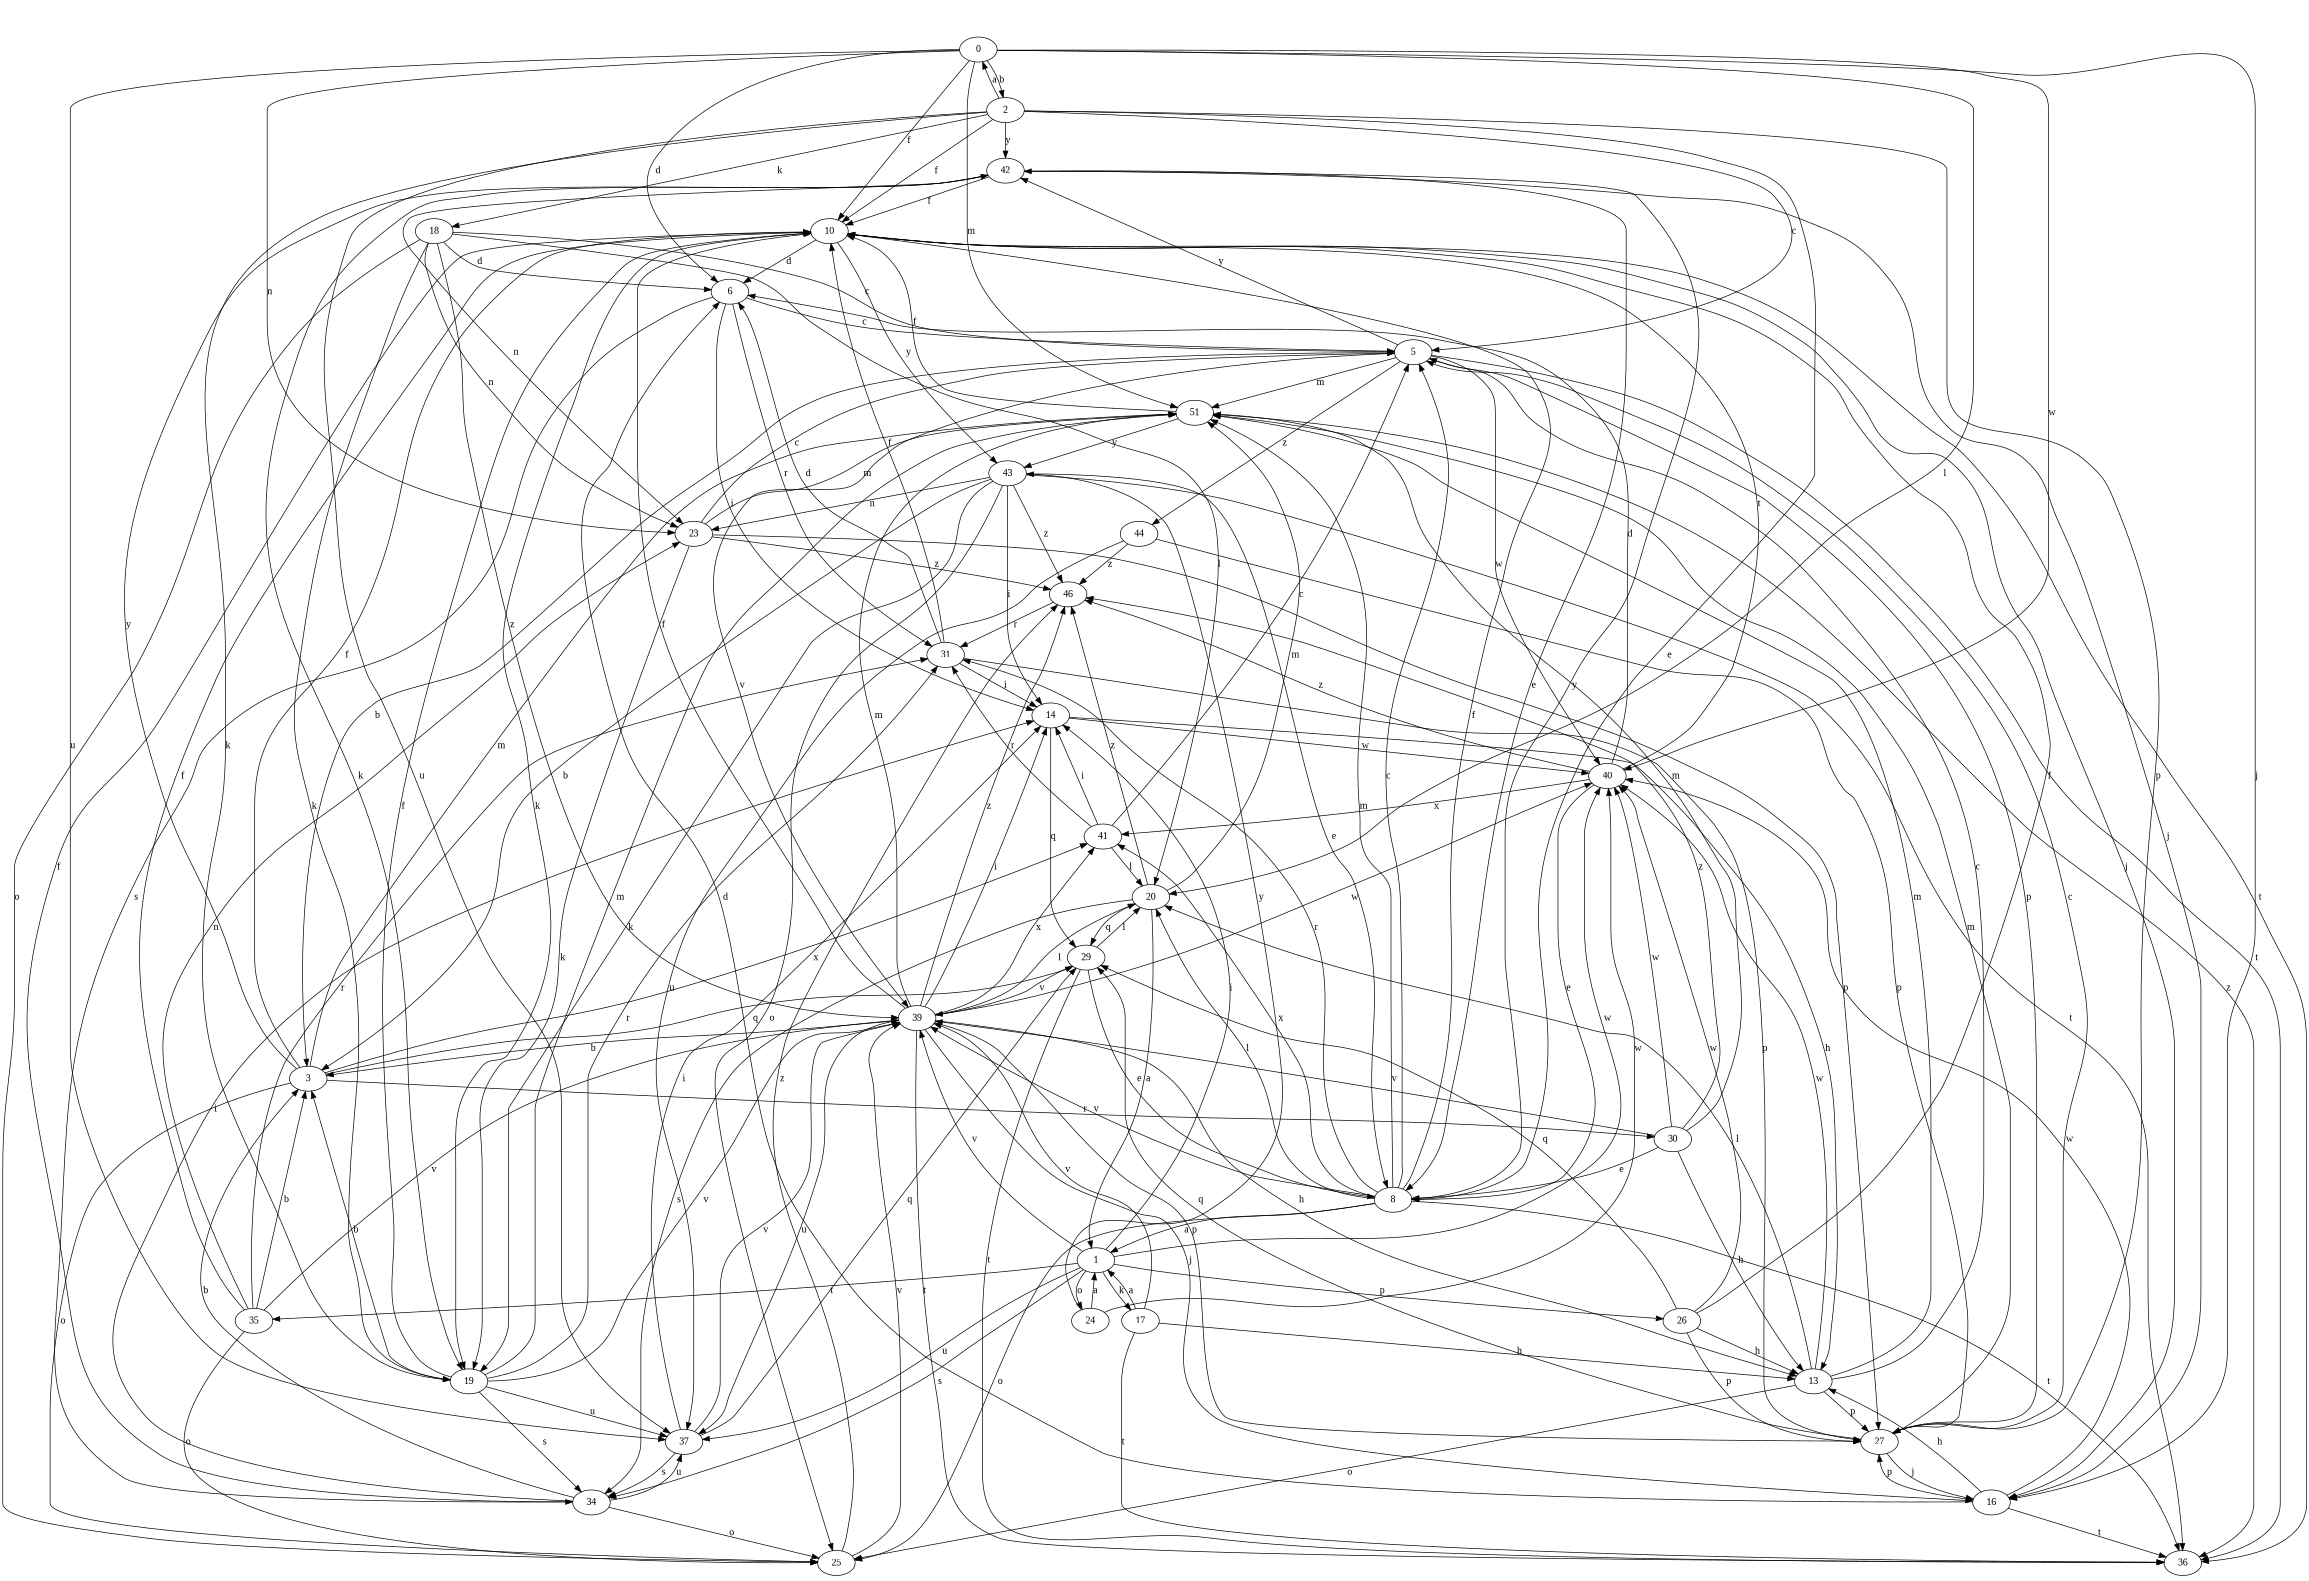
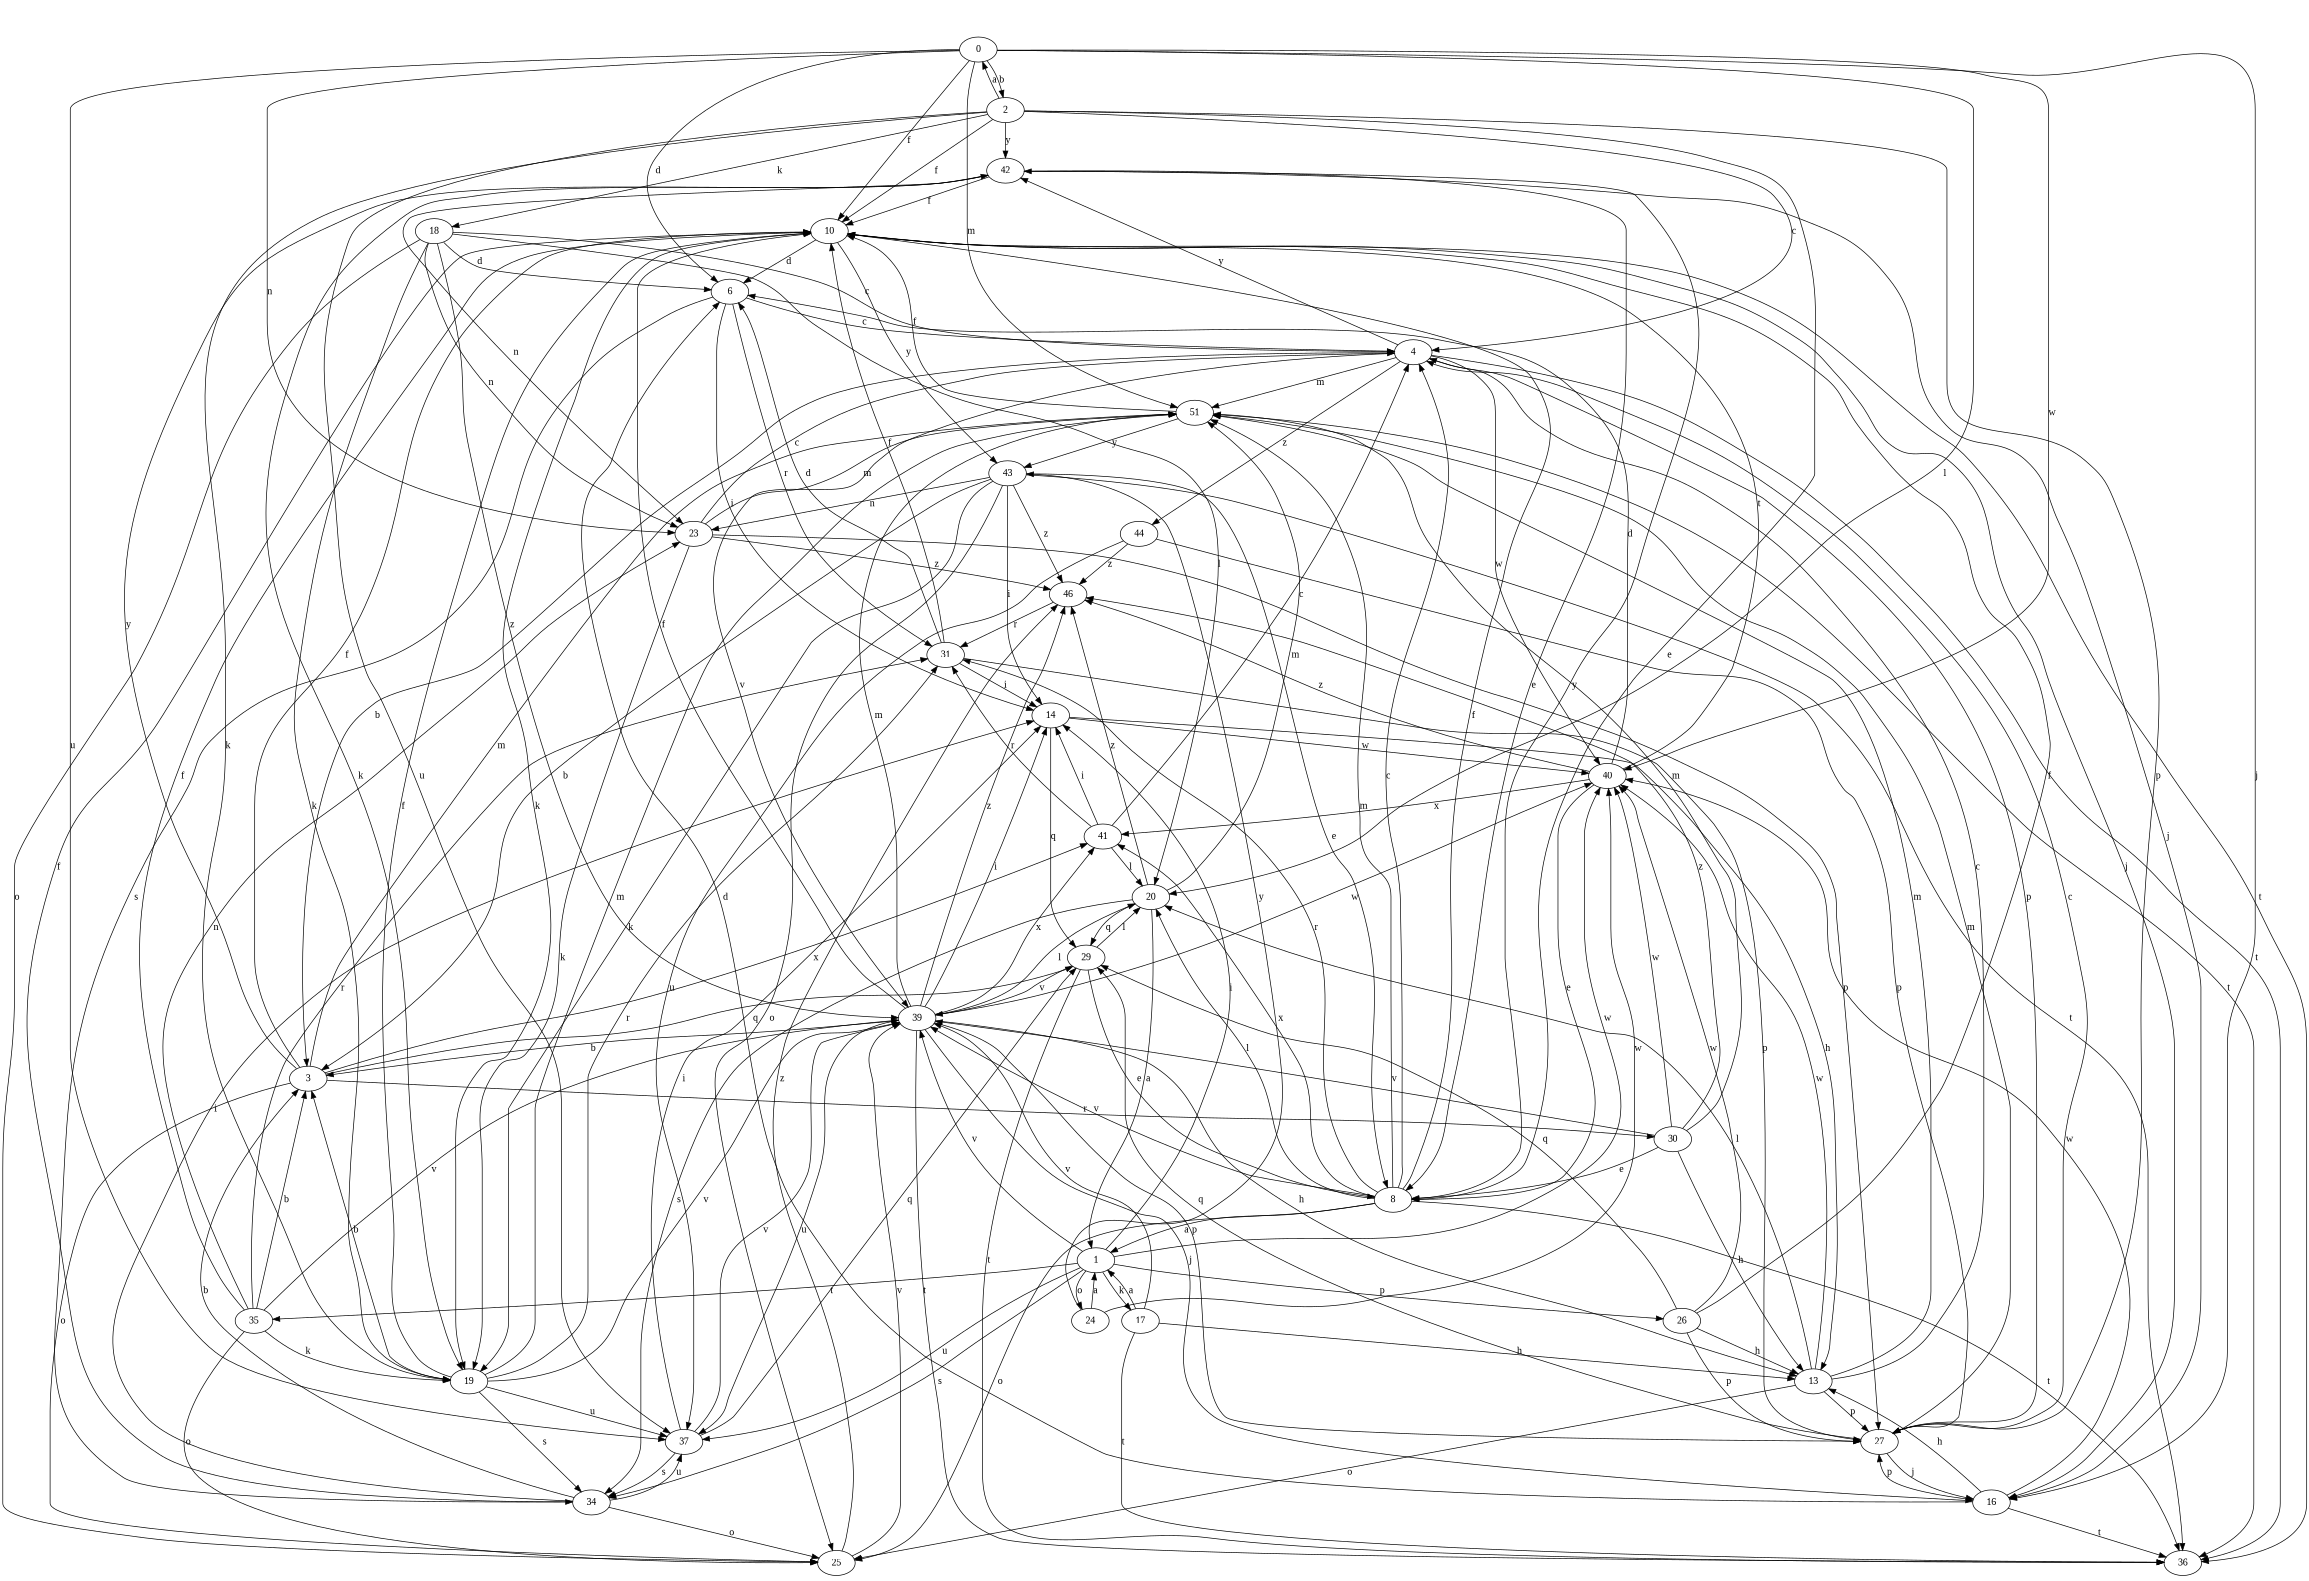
(1413, 352) -> (1413, 352)
(2229, 988) -> (2229, 988)
none -> (350, 1369)
